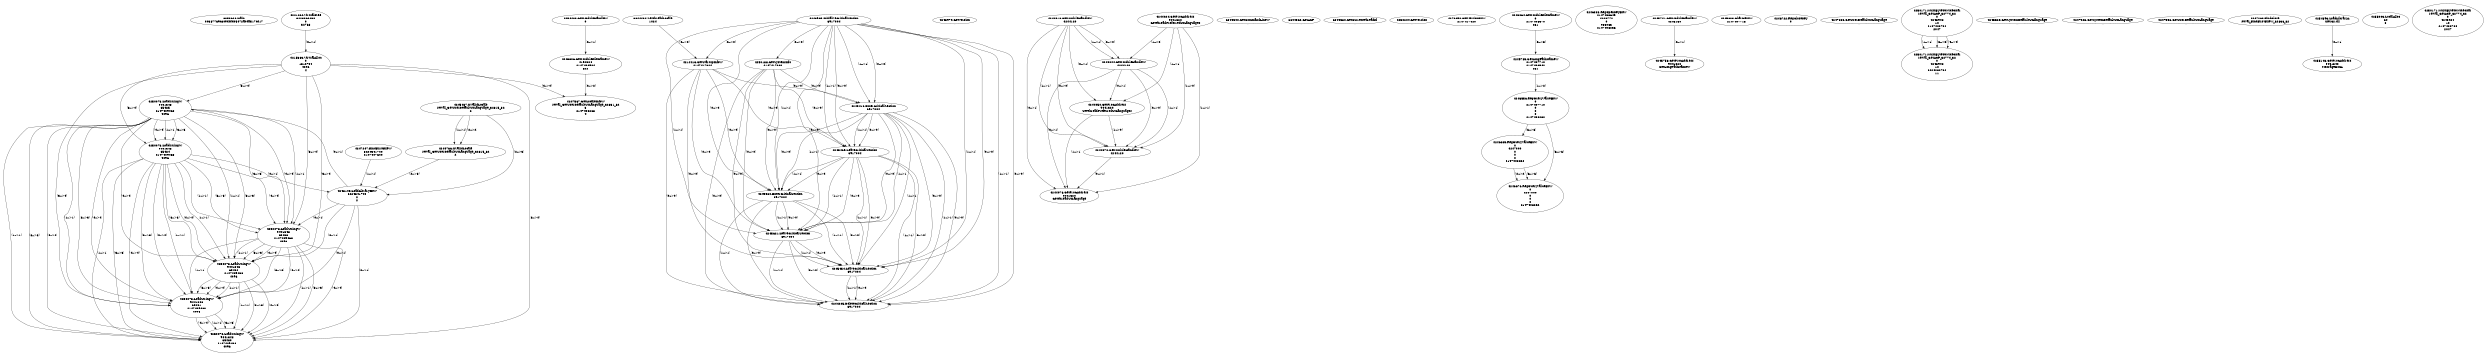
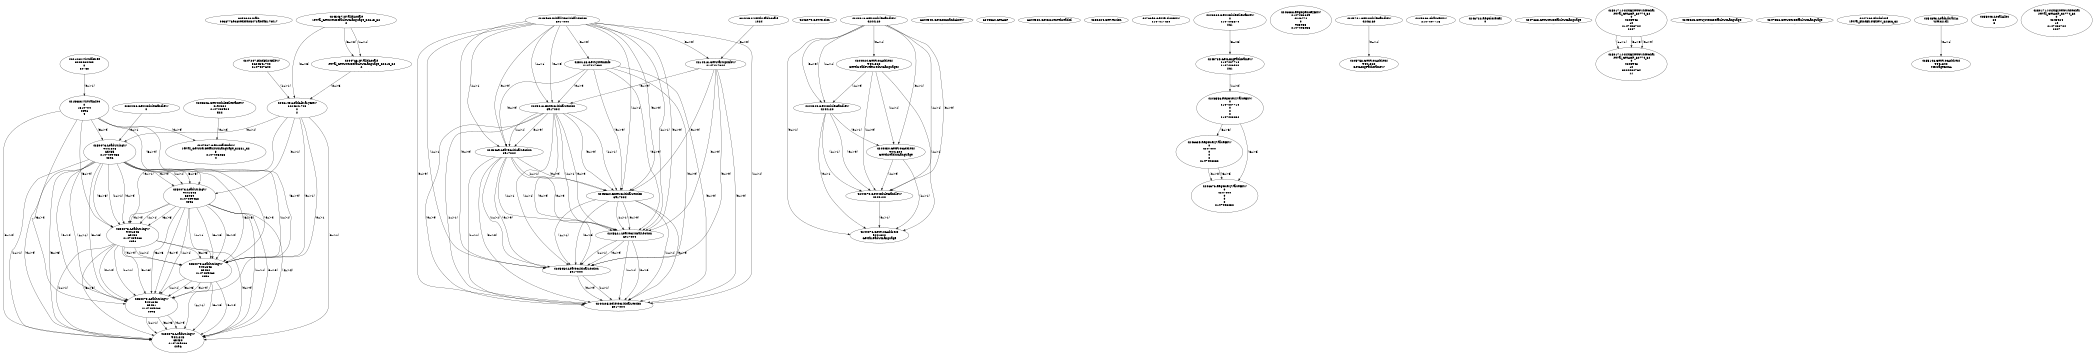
(2103, 20) -> none
(586, 39) -> (132, 125)
none -> (874, 40)
(1107, 108) -> (896, 152)
(768, 125) -> none
(260, 171) -> (274, 169)
